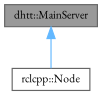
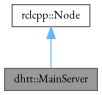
(51, 53) -> (51, 53)
